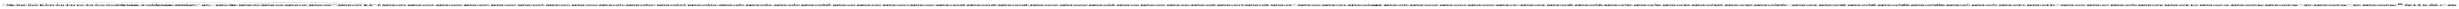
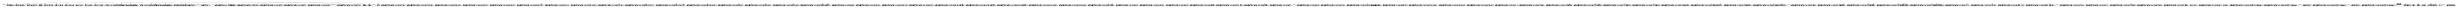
(11, 5) -> (10, 5)
